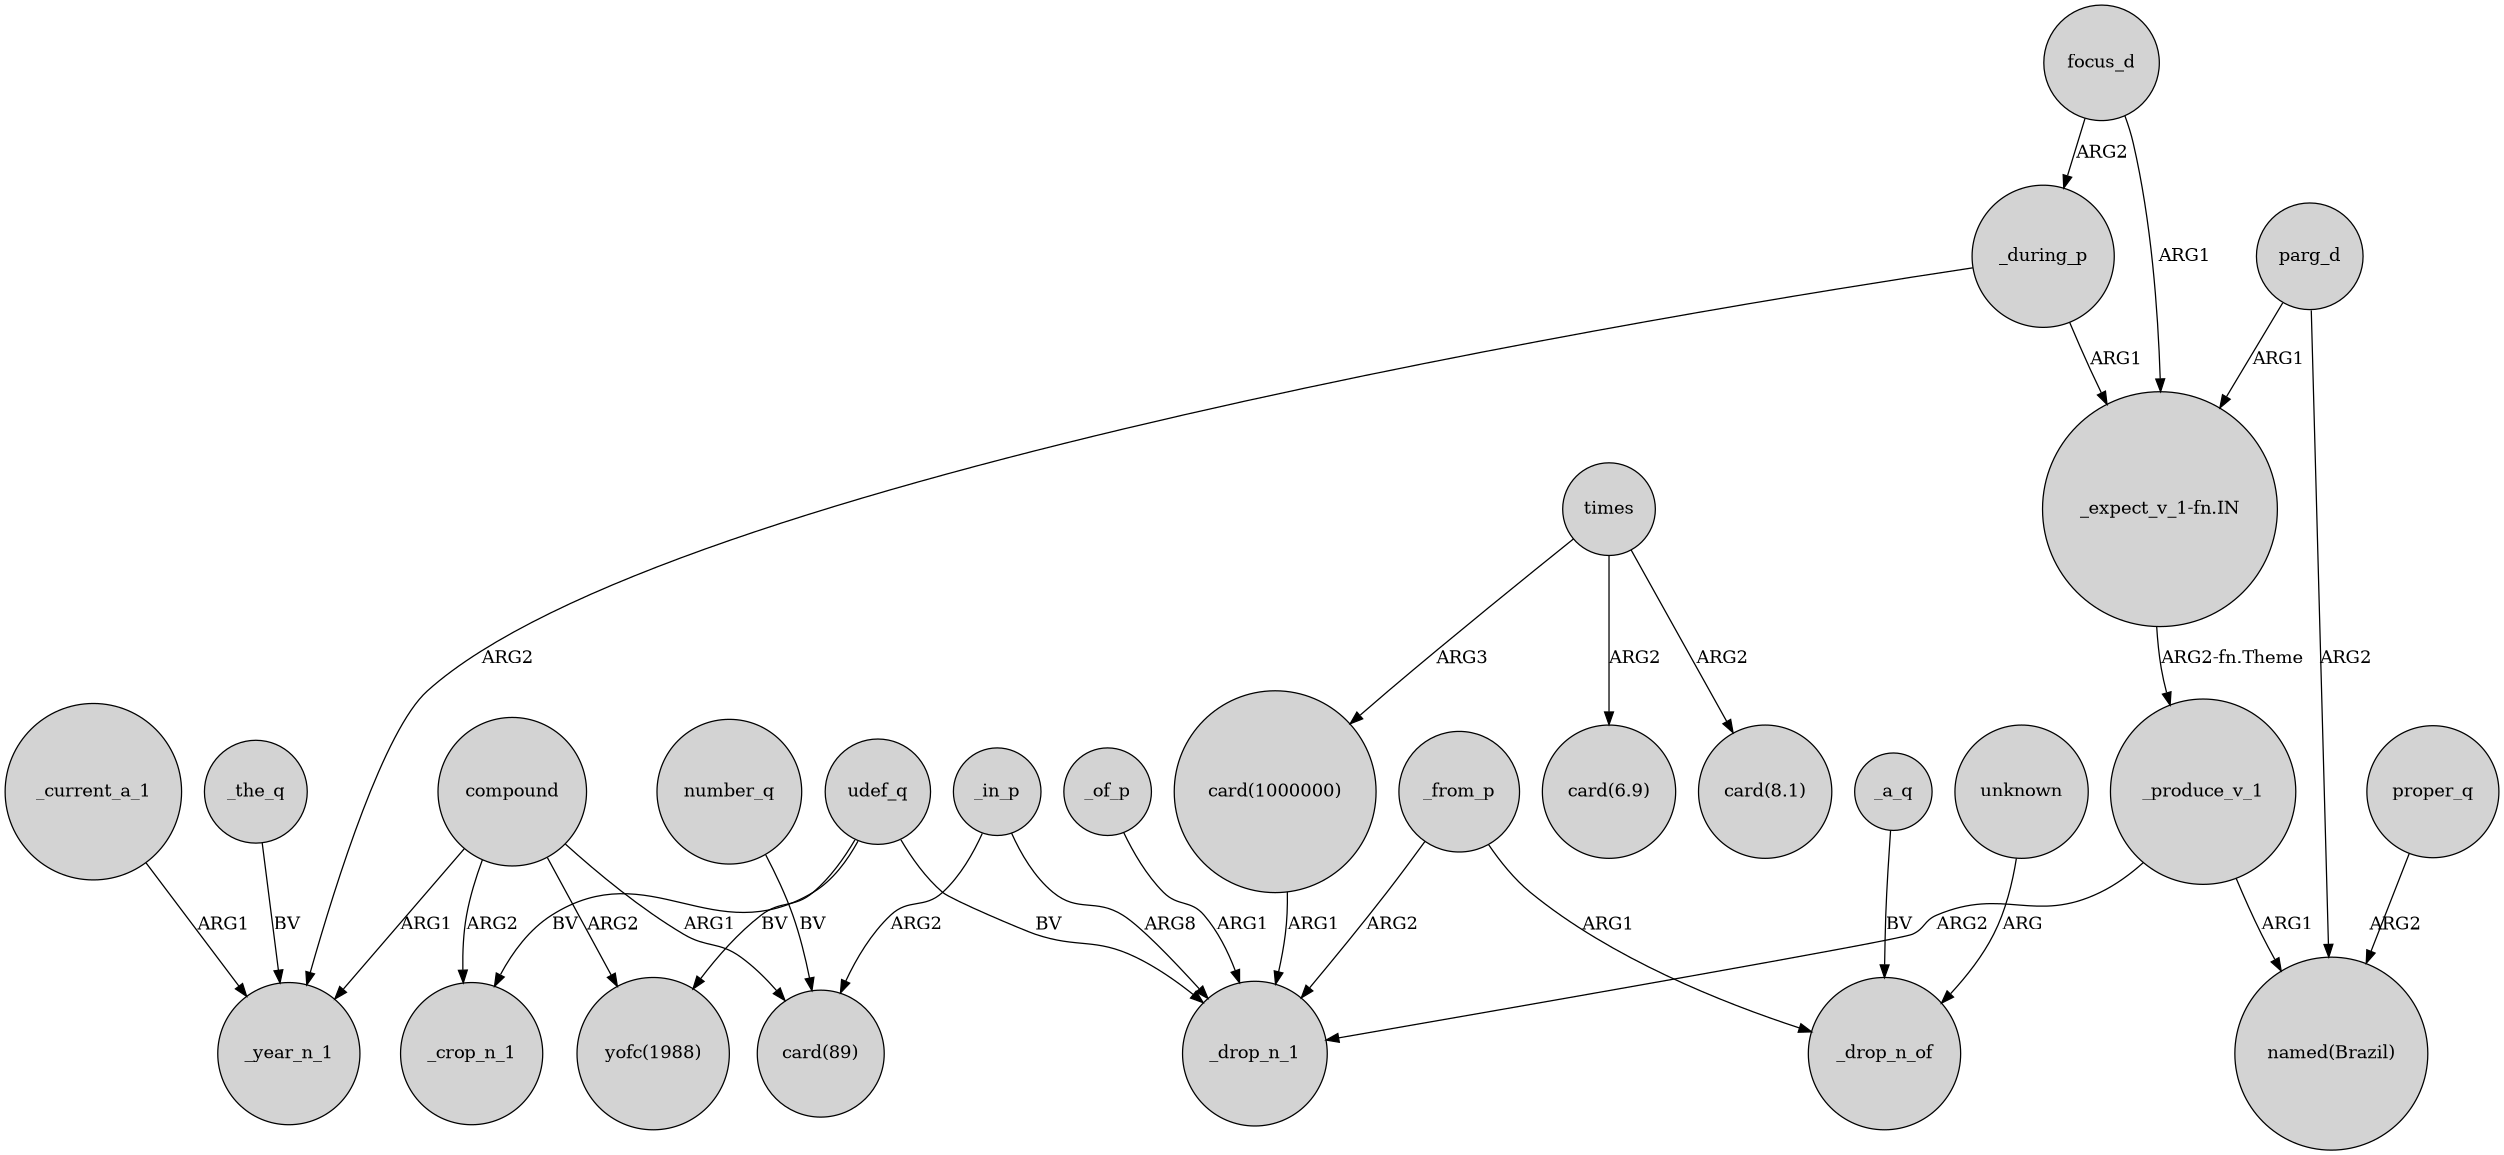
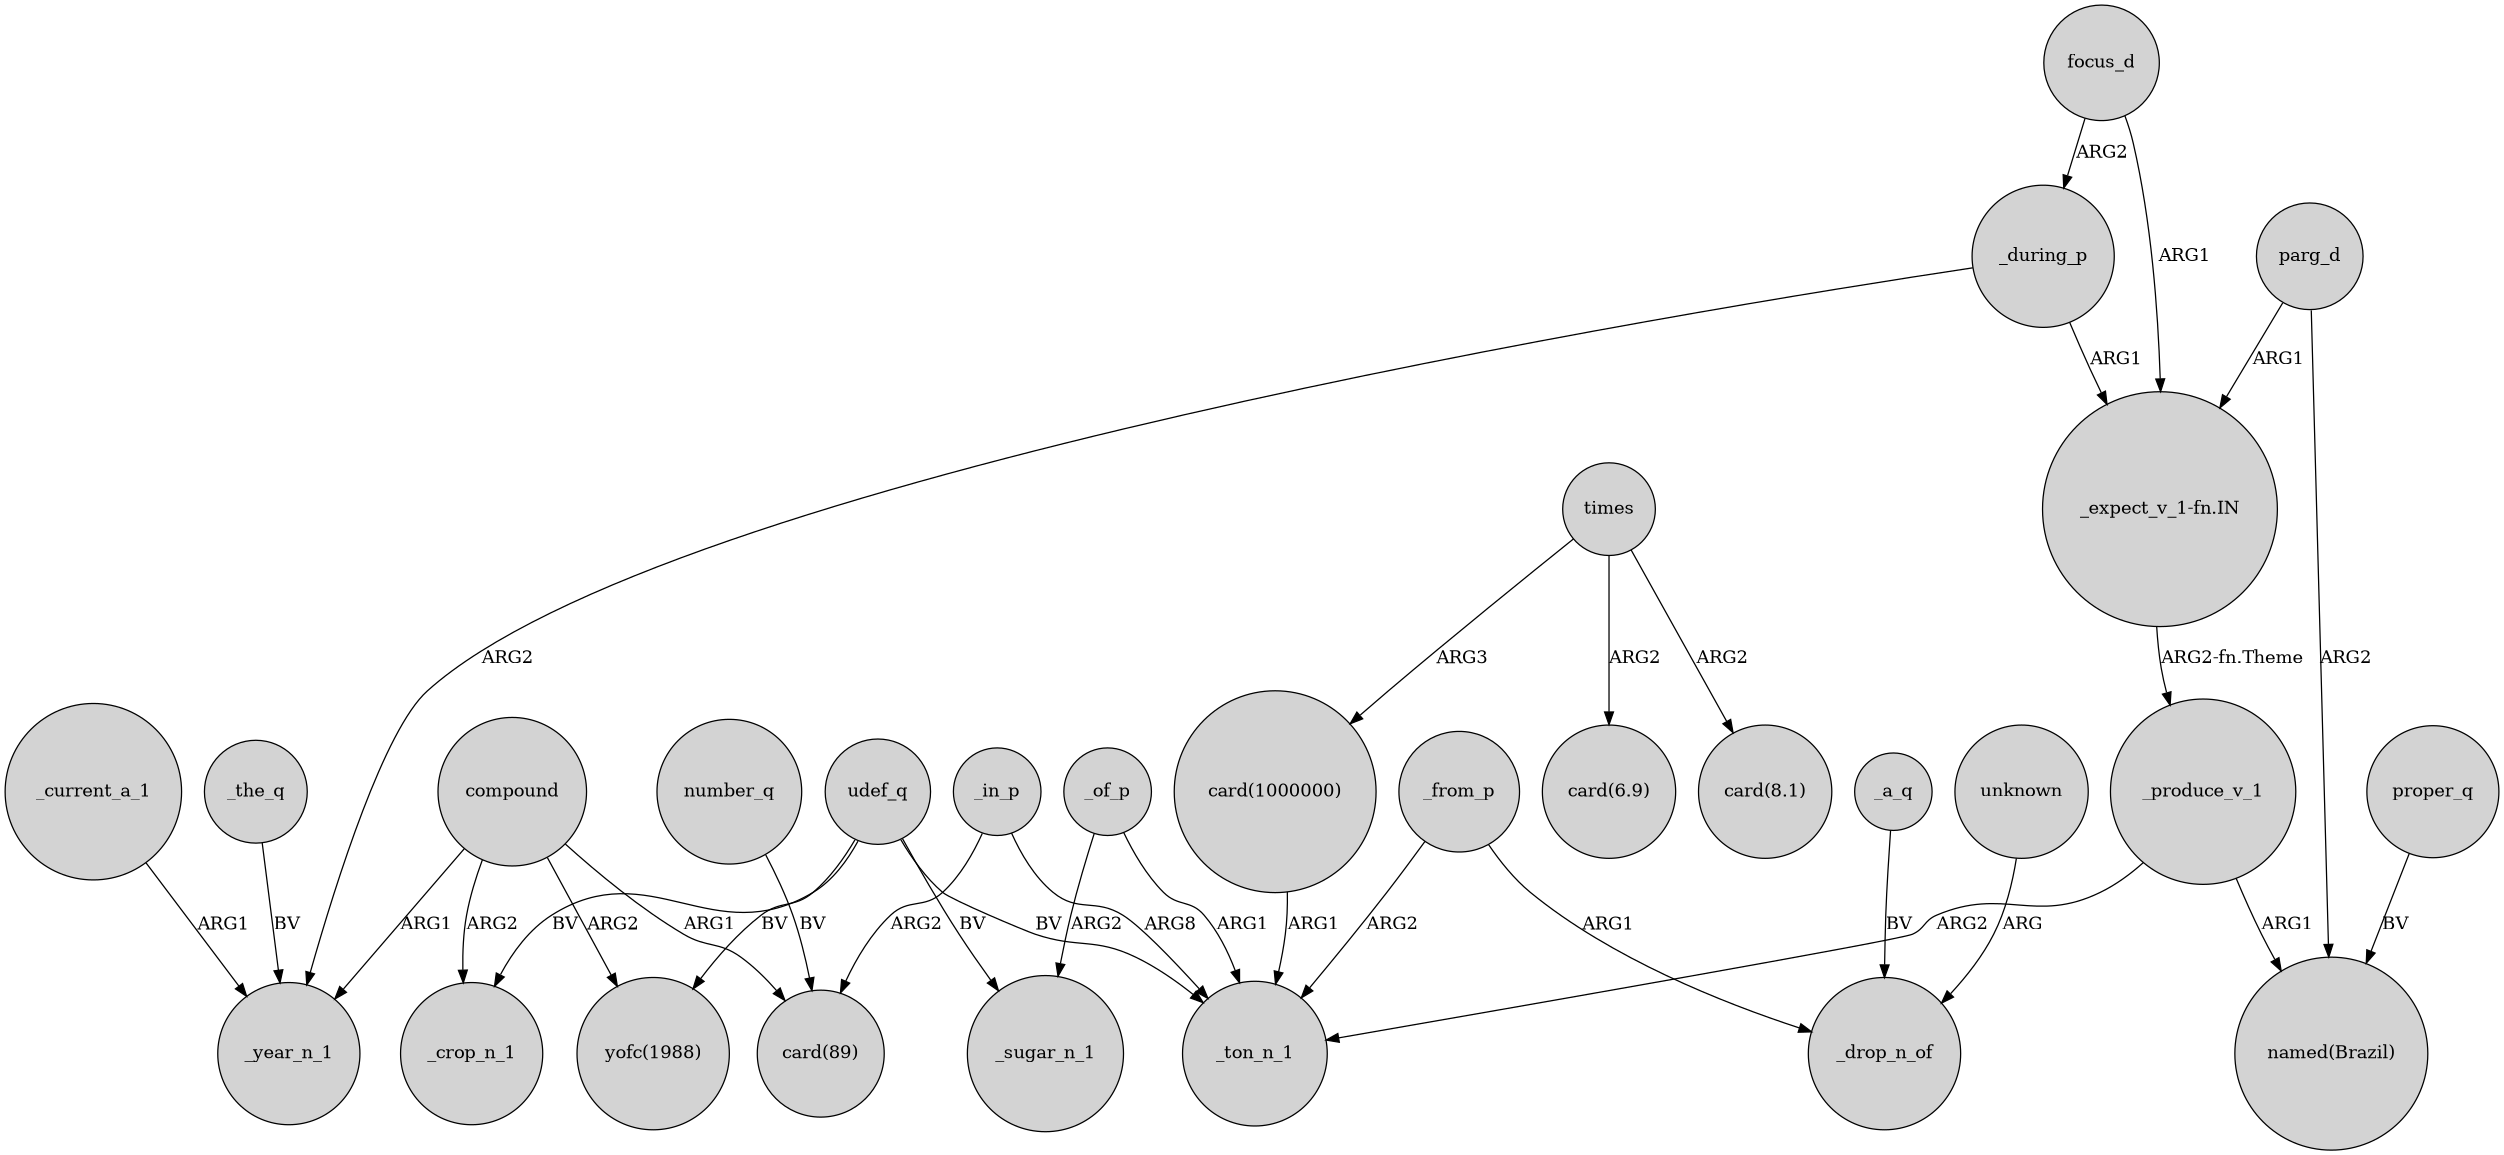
(2395, 925) -> (2395, 925)
none -> (1045, 1054)
(1255, 1054) -> (1255, 1054)
